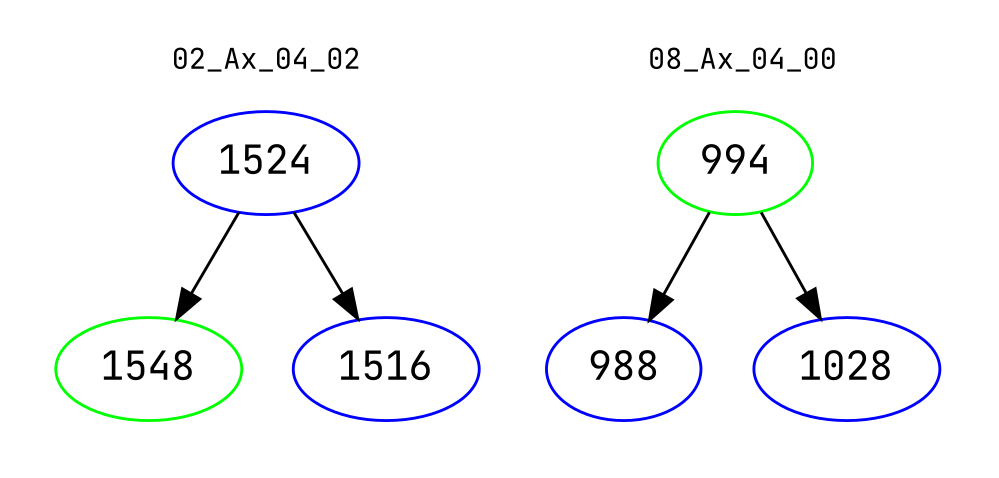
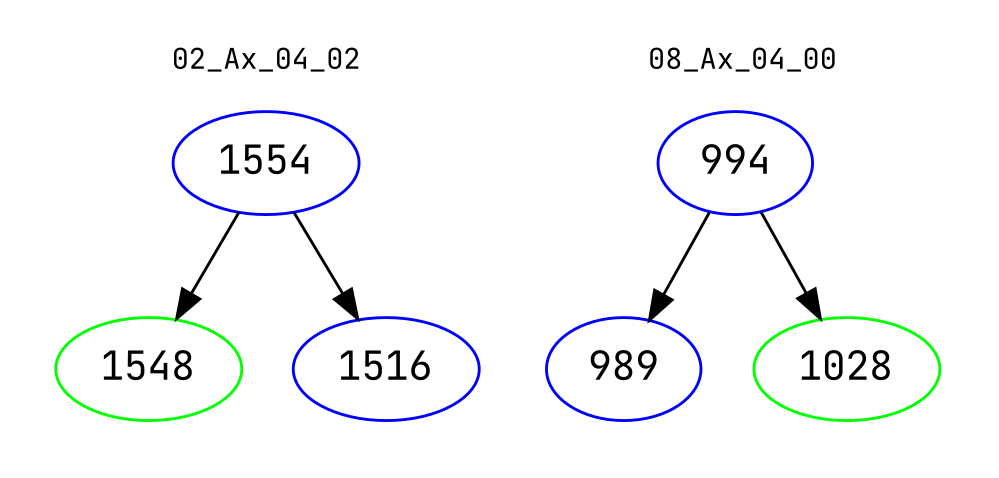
(266, 163) -> (266, 163)
(735, 163) -> (735, 163)
(624, 369) -> (624, 369)
(847, 369) -> (847, 369)
